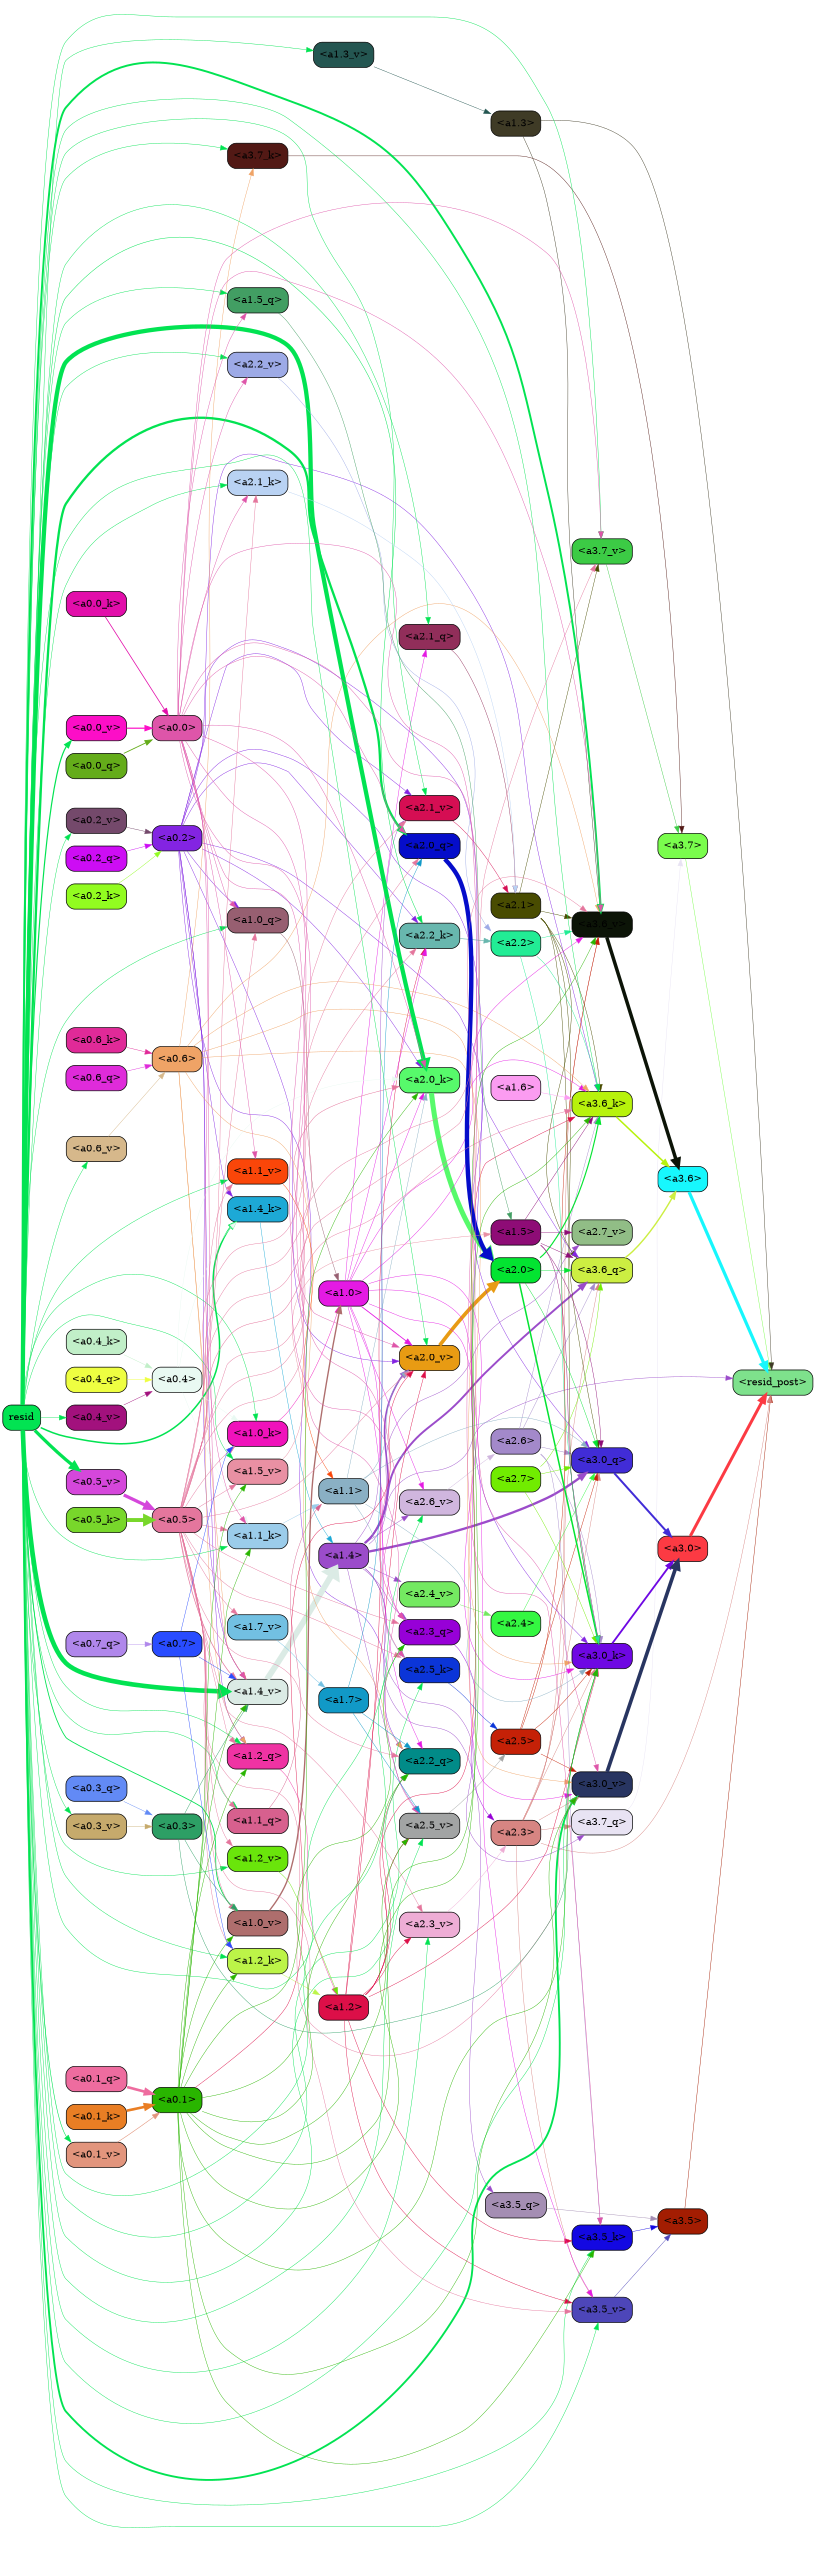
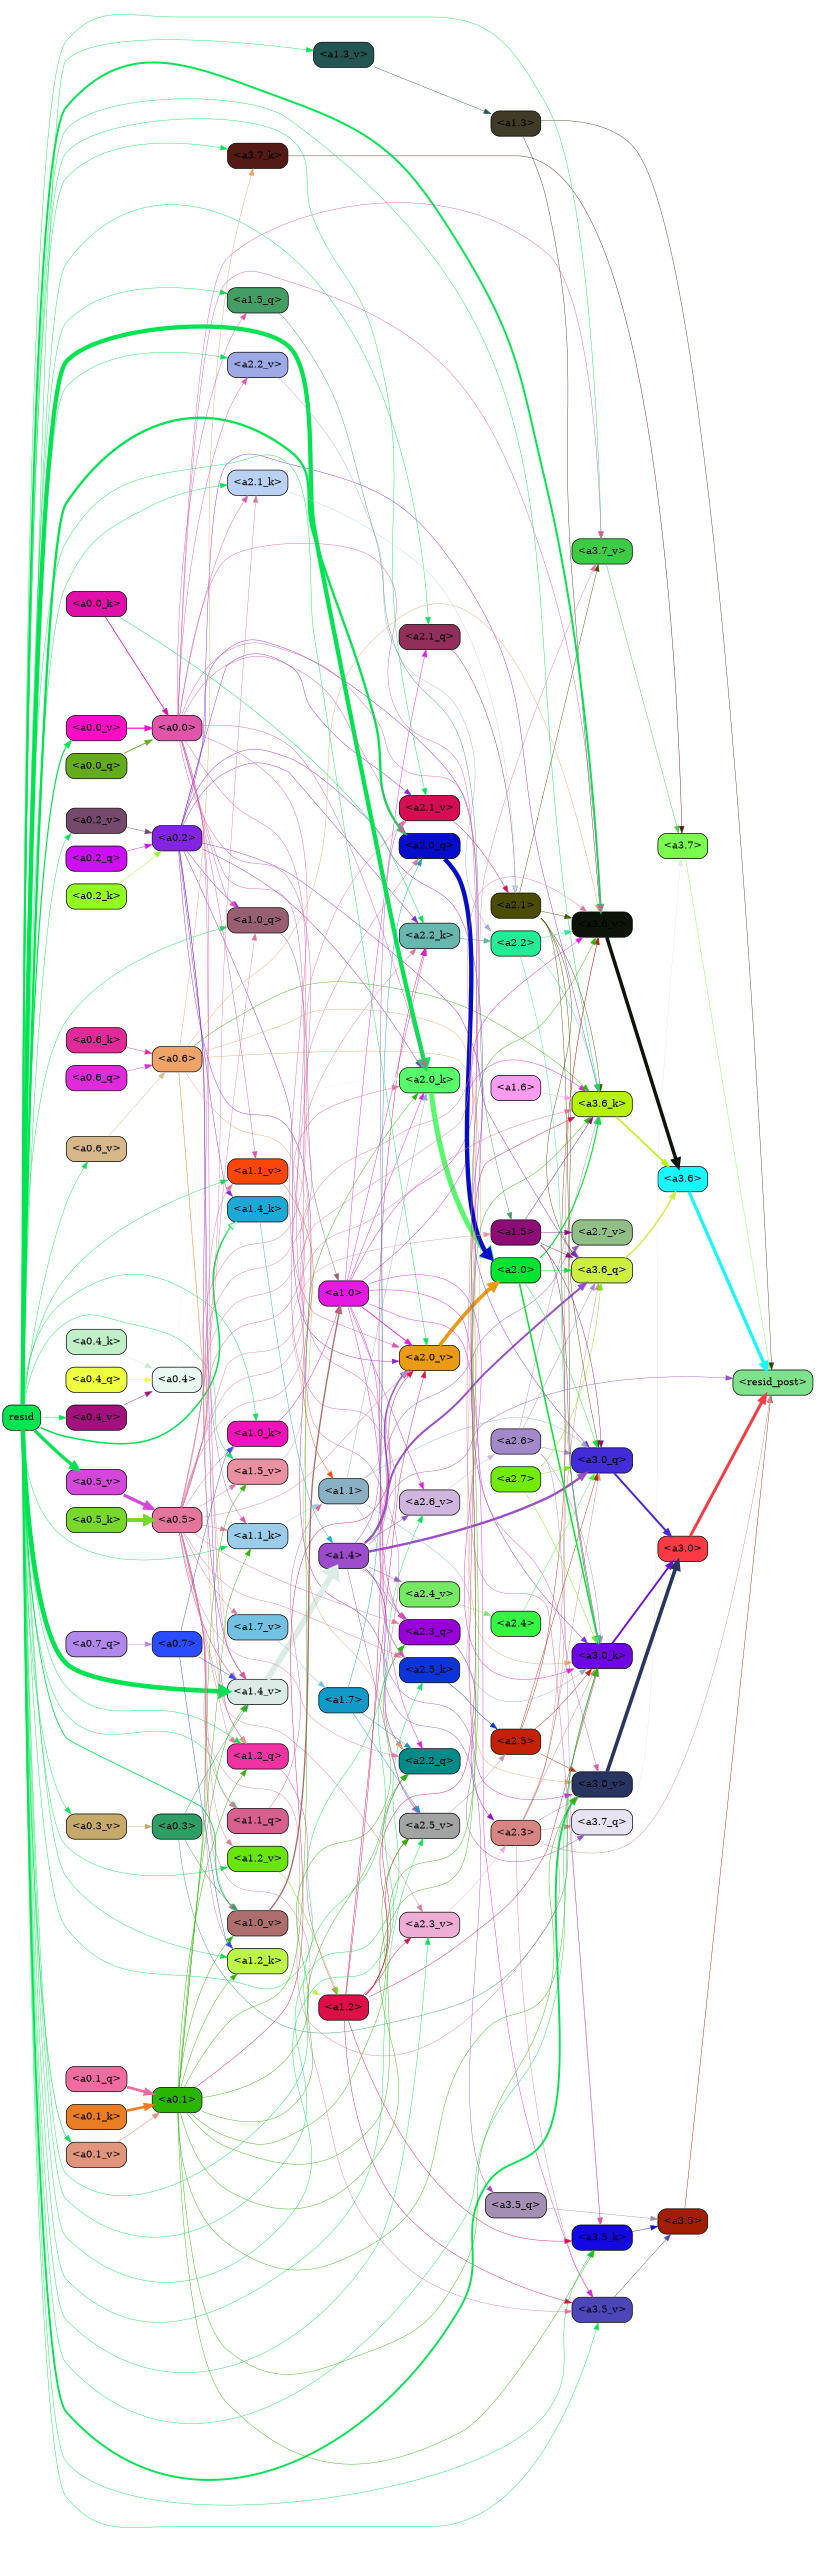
(73, 290) -> (294, 744)
(394, 988) -> (394, 988)
(96, 1789) -> none
